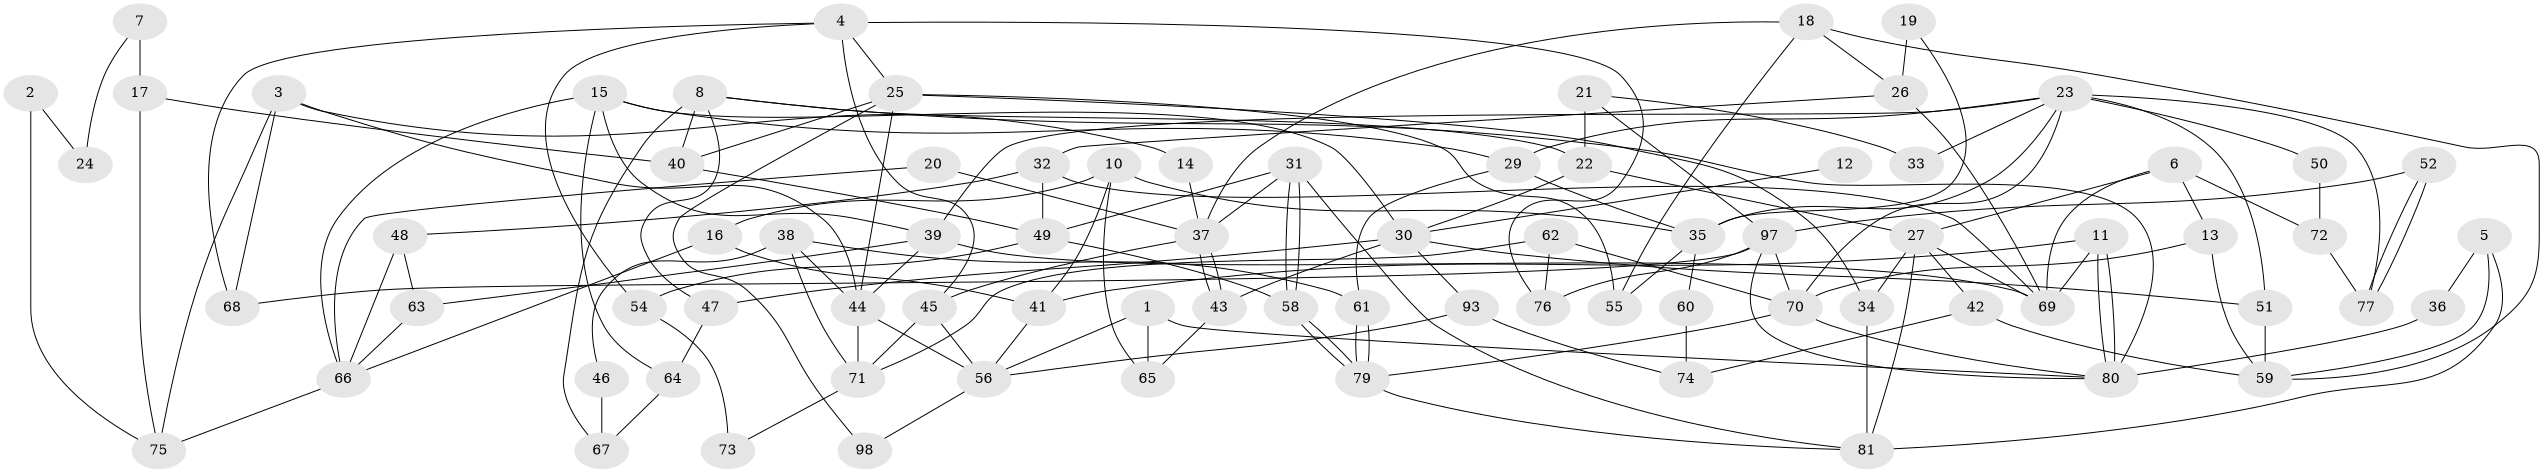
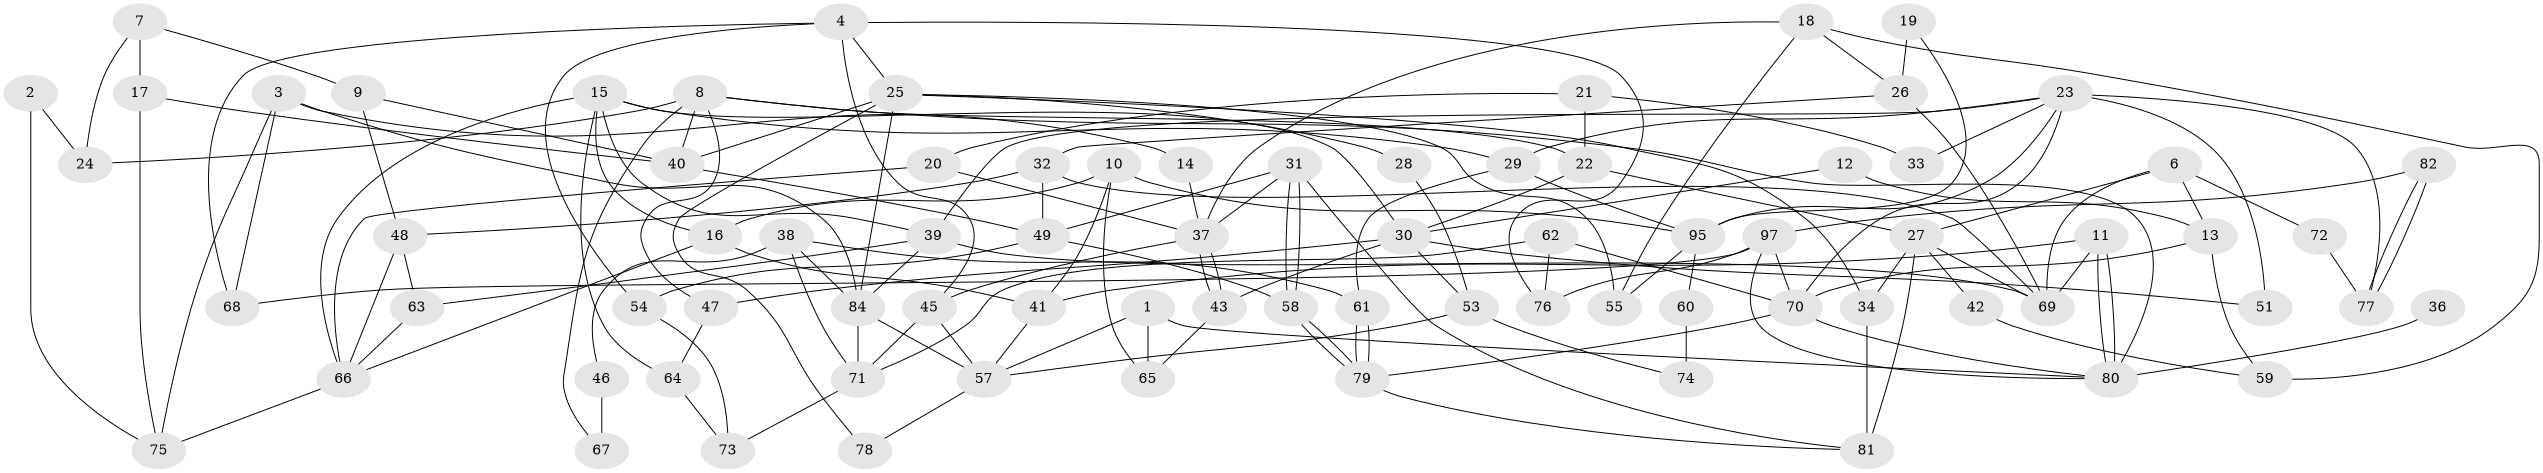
none -> (358, 93)
none -> (395, 143)
none -> (1404, 165)
(2320, 165) -> none
(2429, 165) -> (2429, 165)
(1681, 168) -> (1254, 105)
none -> (622, 197)
none -> (2011, 201)
(1698, 236) -> (1698, 236)
(2485, 236) -> none
(858, 308) -> (858, 308)
(1472, 308) -> (1472, 308)
(1831, 344) -> none
(2265, 344) -> none
(984, 379) -> (984, 379)
(638, 415) -> (701, 415)
(865, 451) -> (865, 451)
